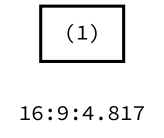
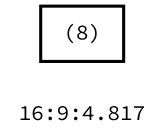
(82, 34) -> (82, 34)
